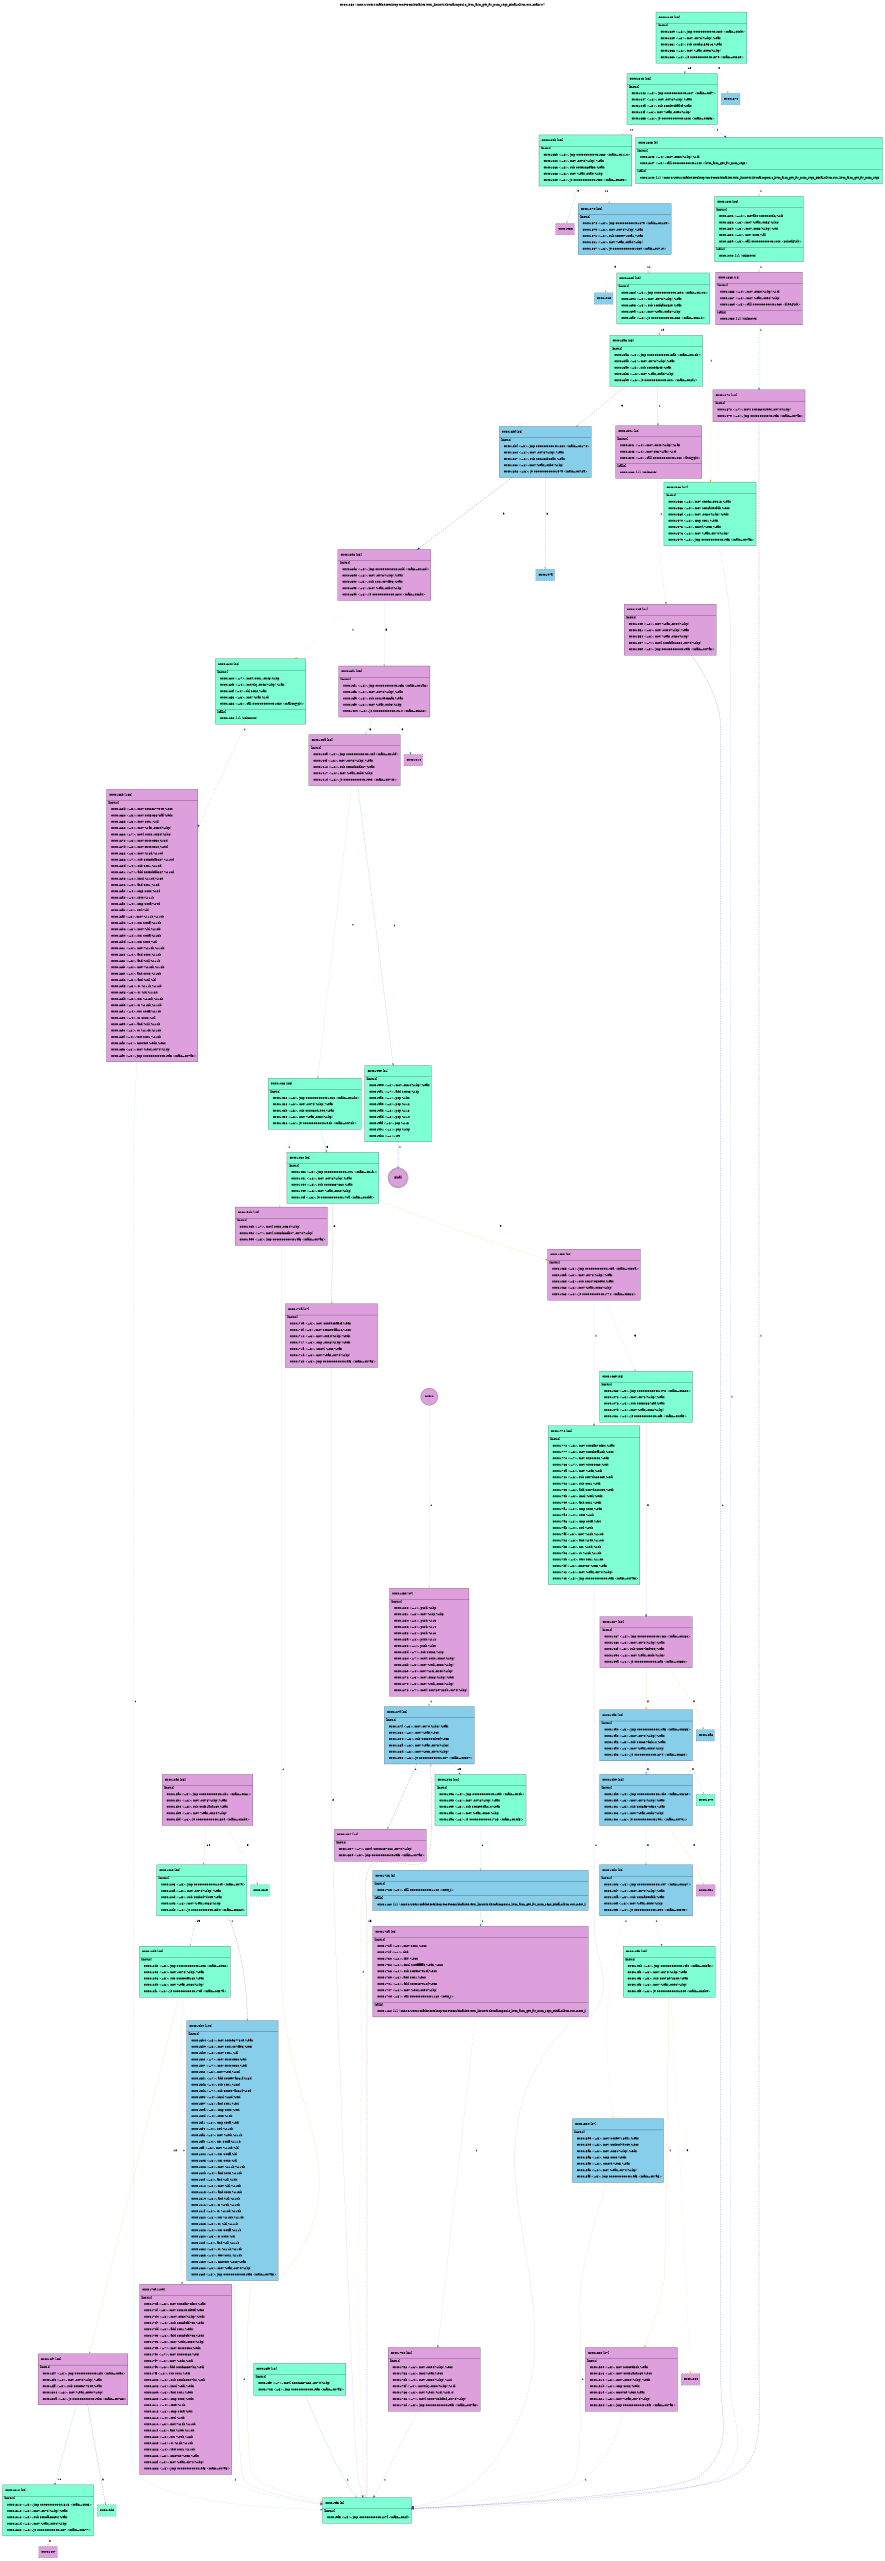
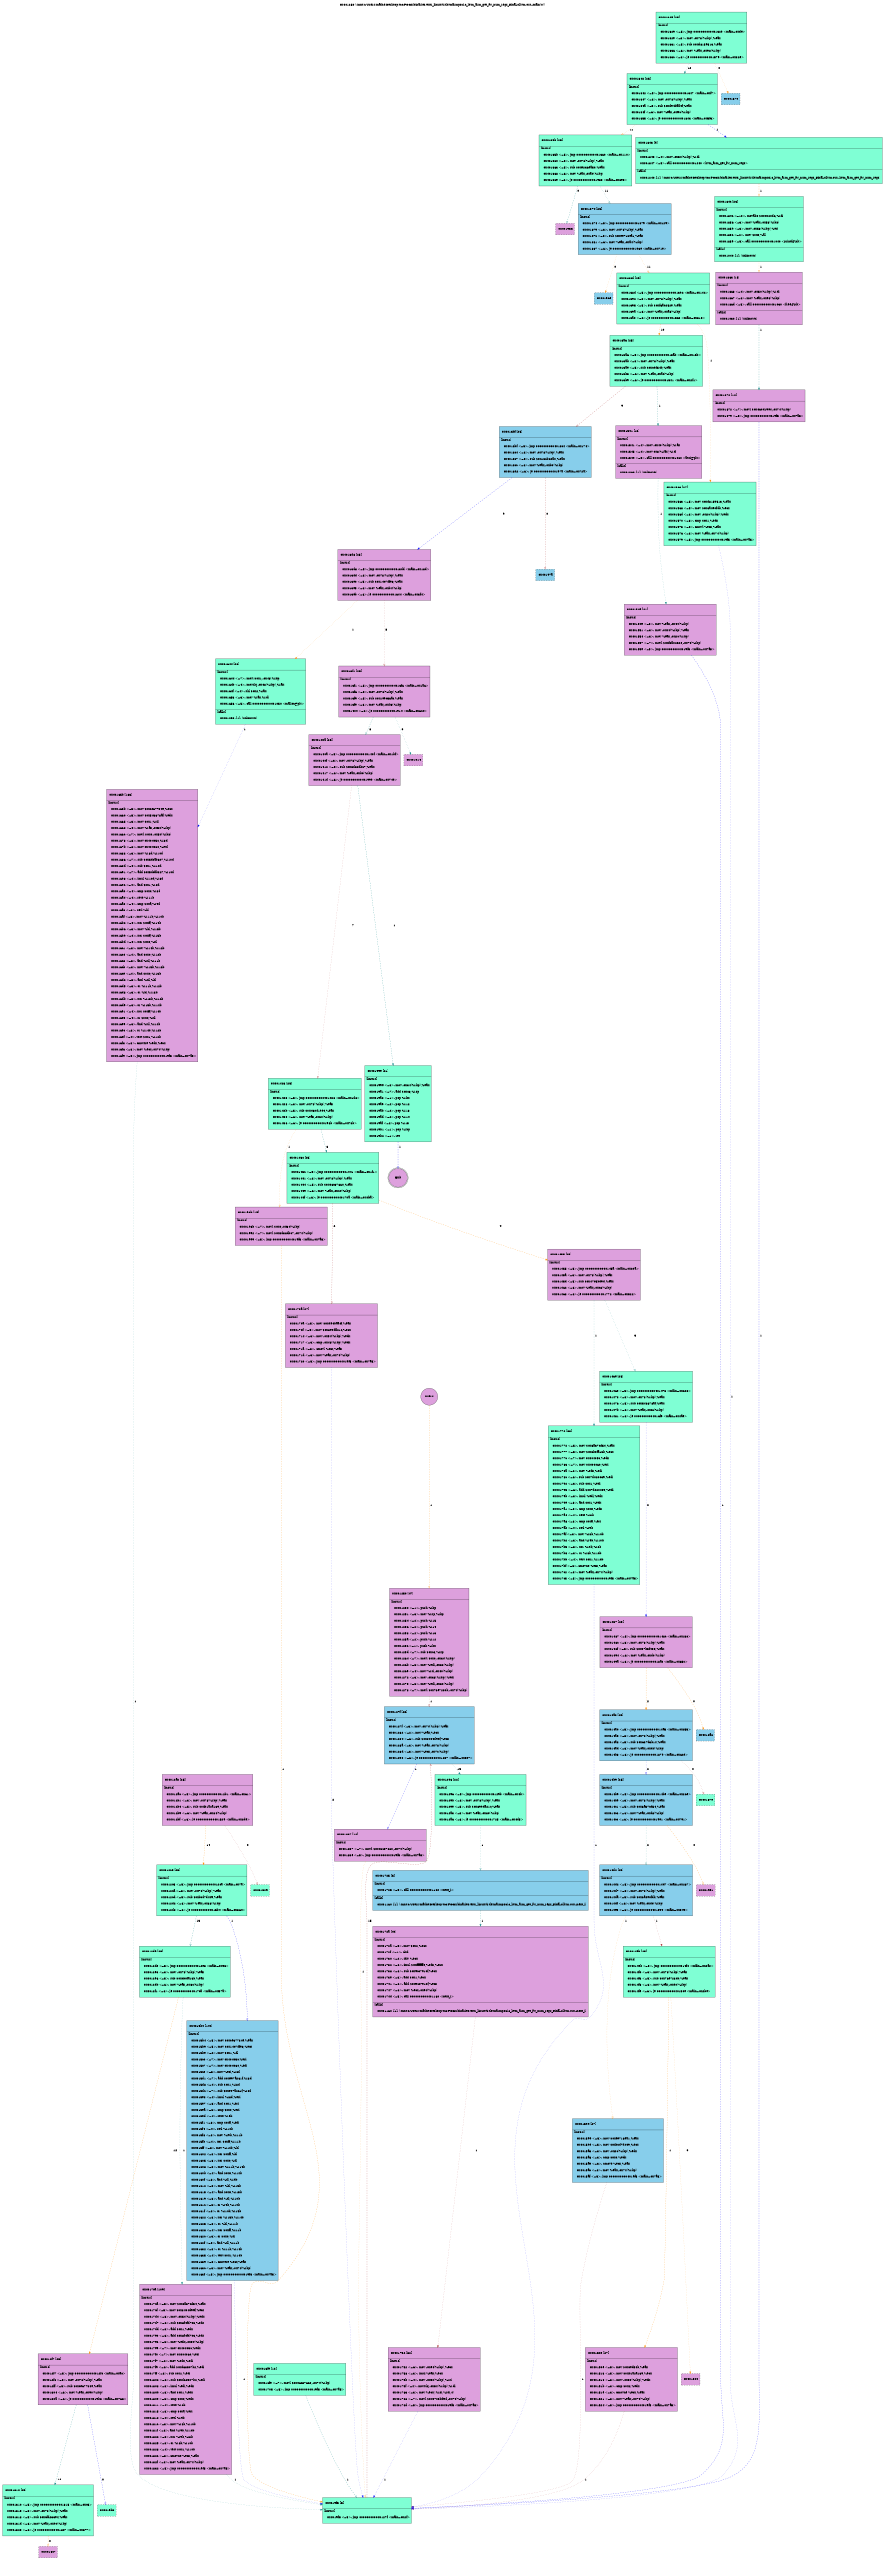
(398, 1178) -> (398, 1178)
